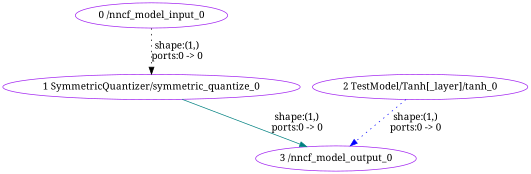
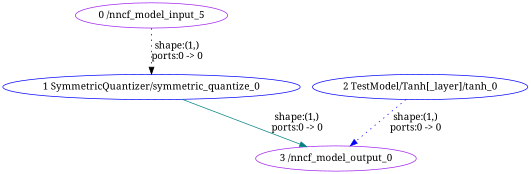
(152, 15) -> (152, 15)
(152, 87) -> (152, 87)
(420, 87) -> (420, 87)
